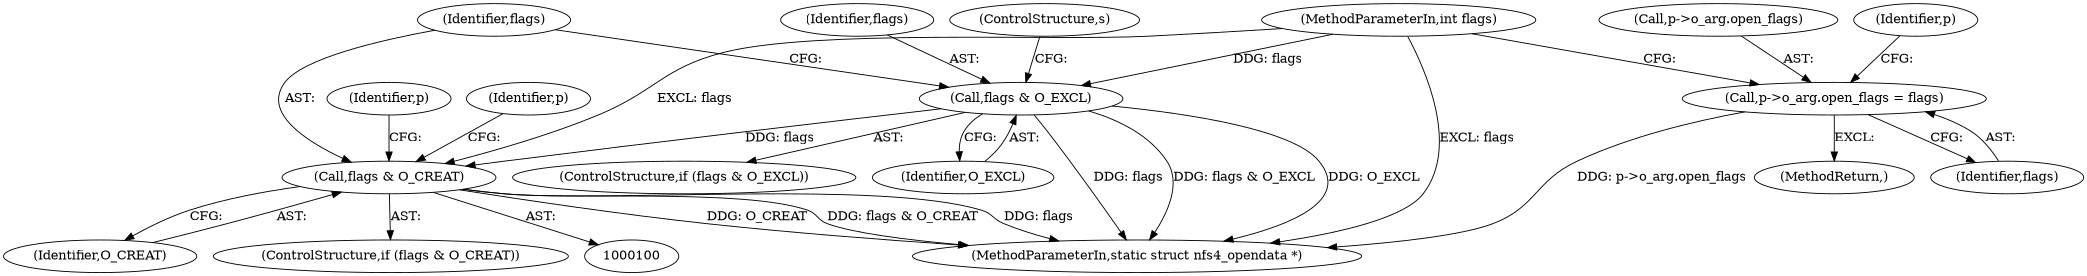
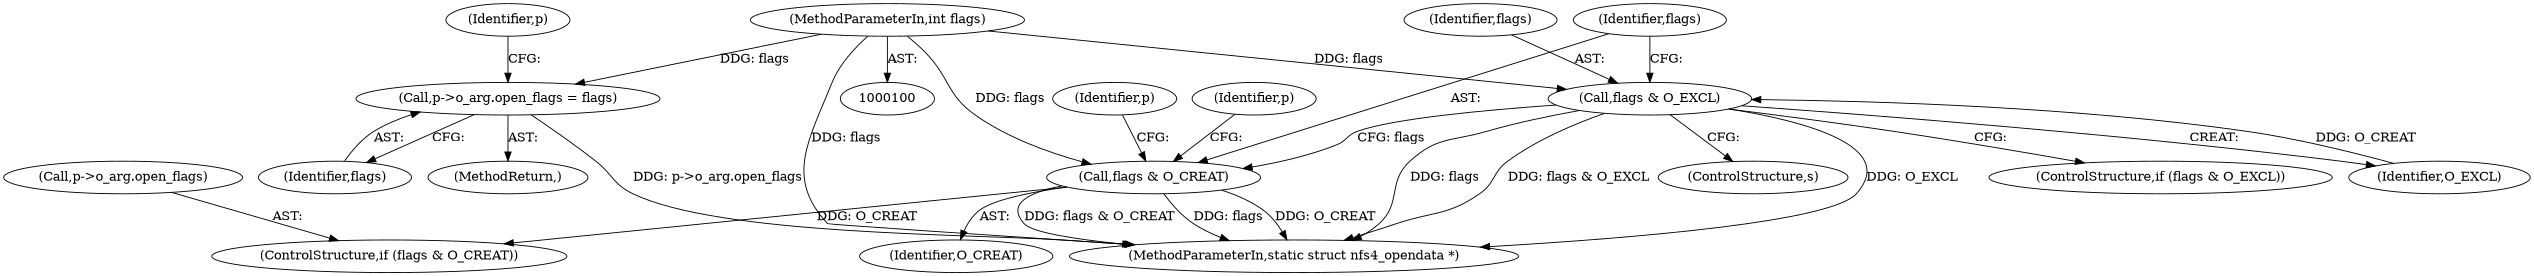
(1034, 55) -> (1698, 135)
(1772, 57) -> (251, 215)
(1662, 59) -> (755, 59)
(695, 99) -> (1010, 99)
(780, 138) -> (1391, 138)
(891, 138) -> (1993, 138)
(983, 138) -> (2216, 138)
(1027, 138) -> (2366, 138)
(1477, 138) -> (846, 138)
(1856, 138) -> (525, 138)
(208, 217) -> (997, 217)
(408, 217) -> (867, 217)
(511, 217) -> (887, 55)
(243, 219) -> none
